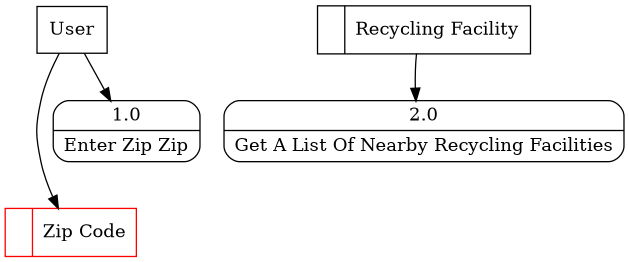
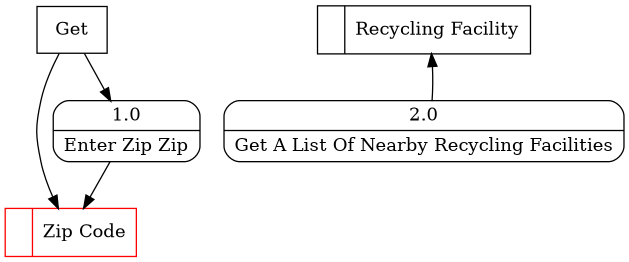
(72, 30) -> (72, 30)
(415, 71) -> (433, 84)
none -> (100, 179)
